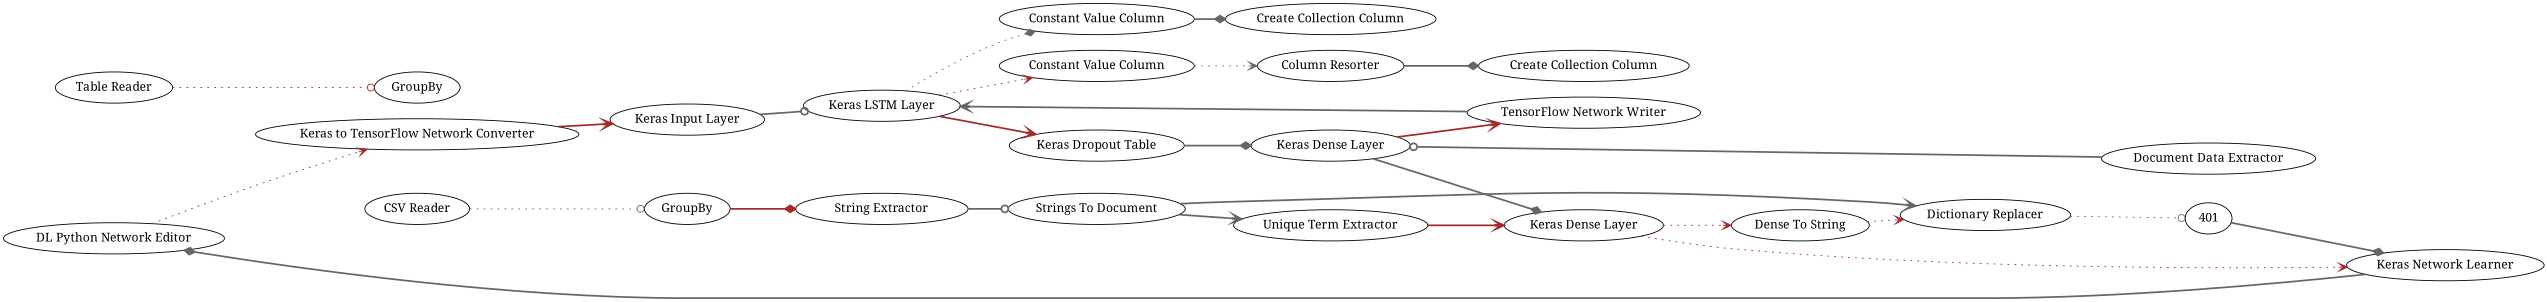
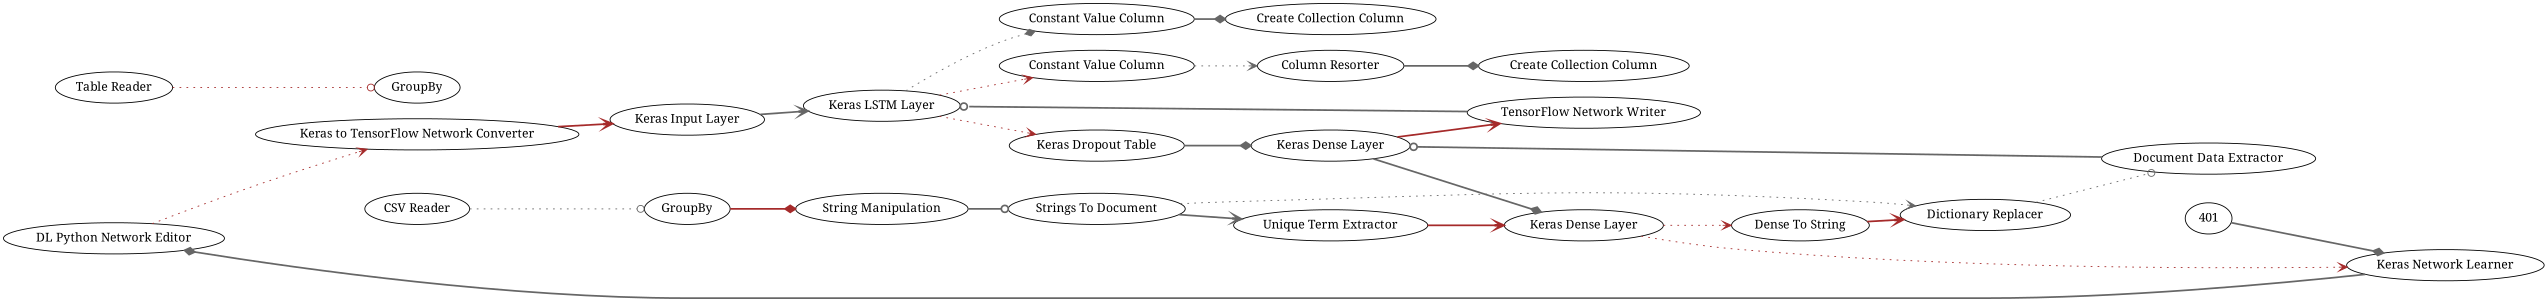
(1218, 109) -> (1218, 109)
(781, 113) -> (781, 113)
(983, 125) -> (983, 125)
(1544, 193) -> (1544, 193)
(882, 209) -> (882, 209)
(2124, 217) -> (2092, 188)
(1881, 221) -> (1881, 221)
